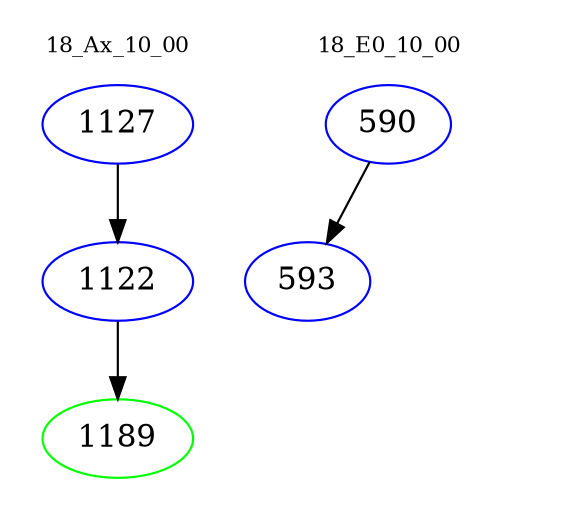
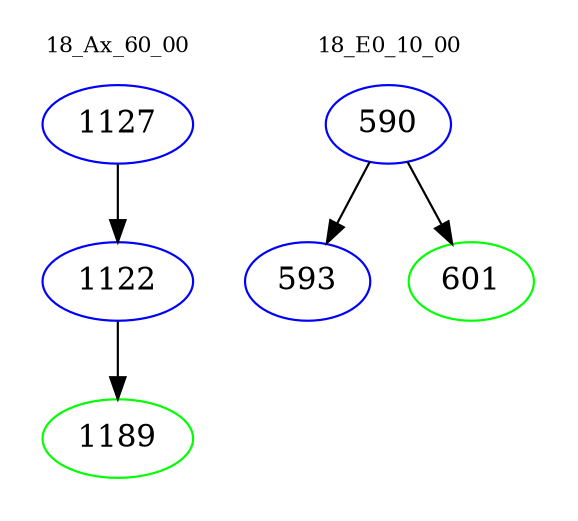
(118, 47) -> (118, 47)
none -> (471, 281)
